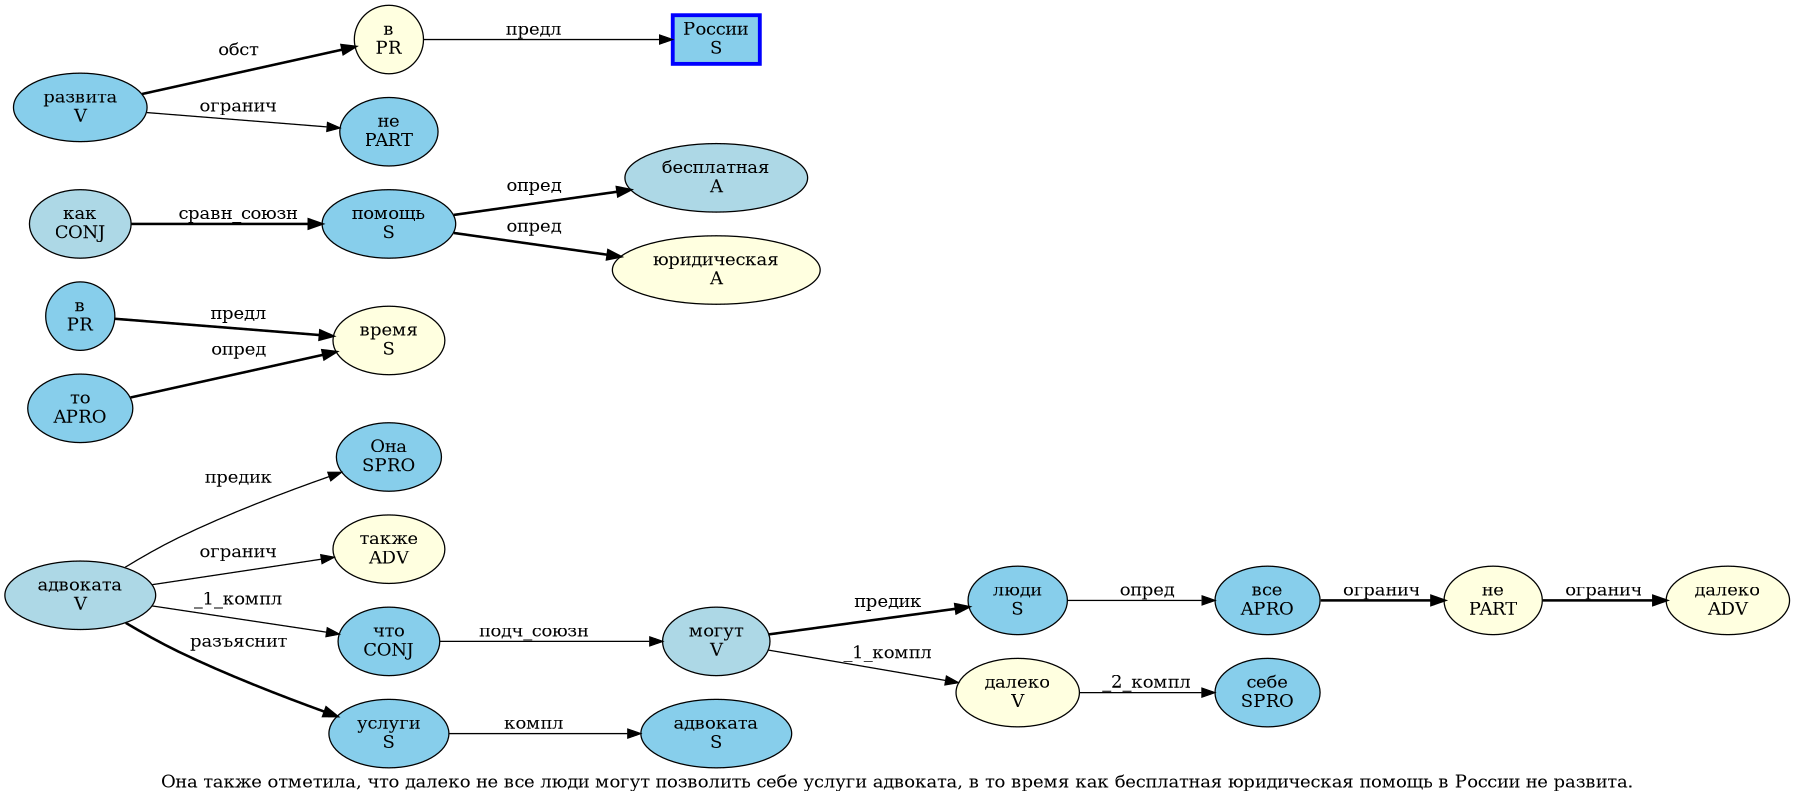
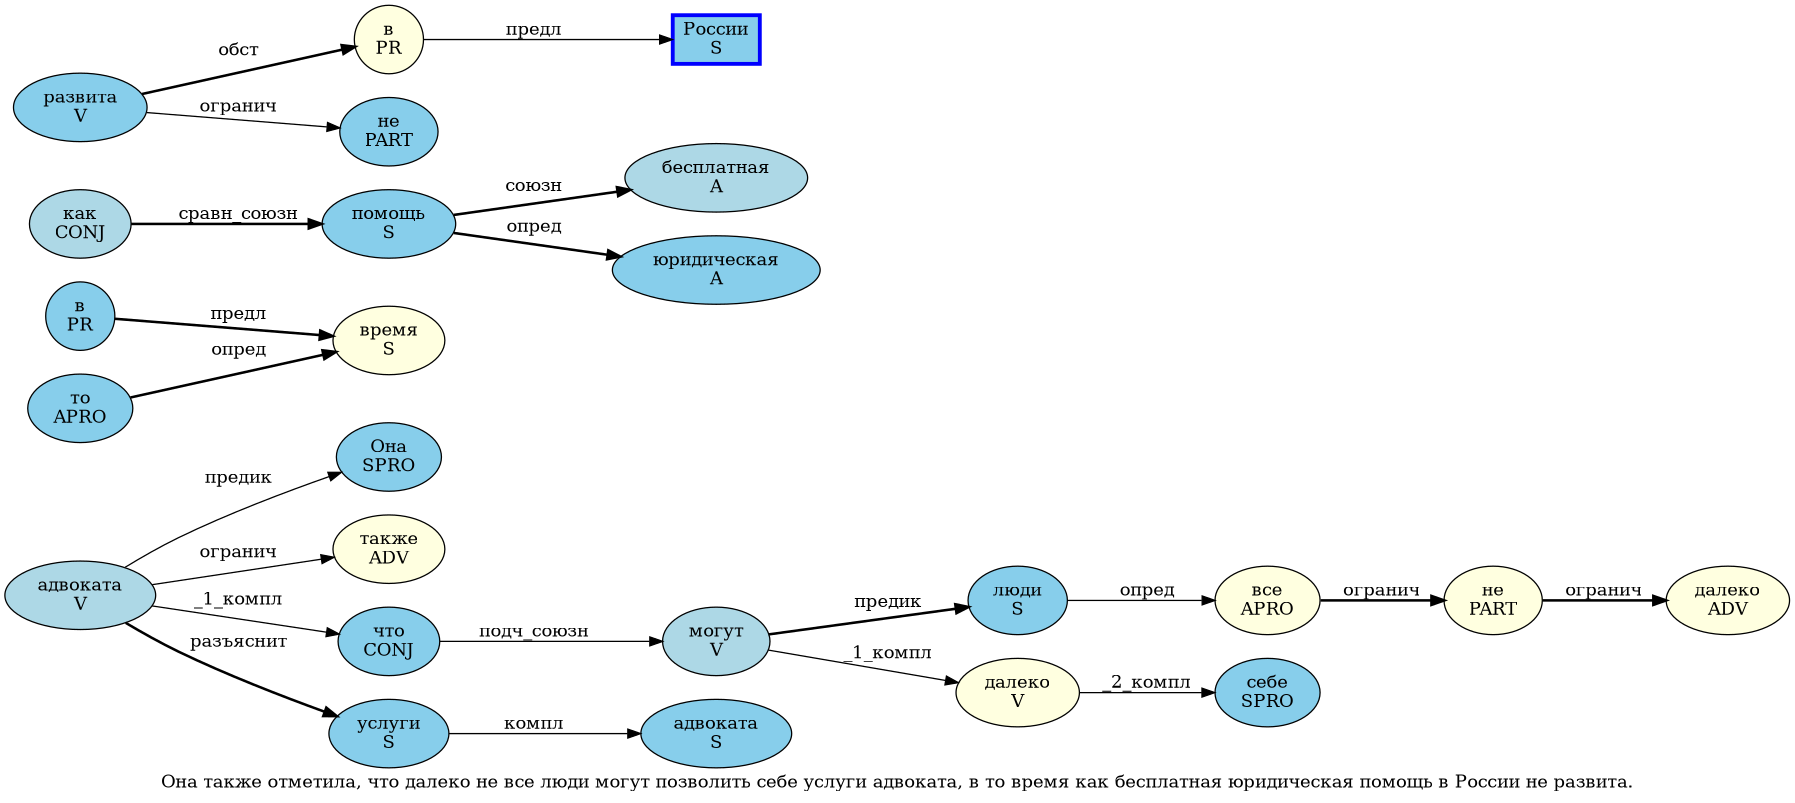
(534, 186) -> (534, 186)
(716, 270) -> (716, 270)
(1268, 600) -> (1268, 600)
